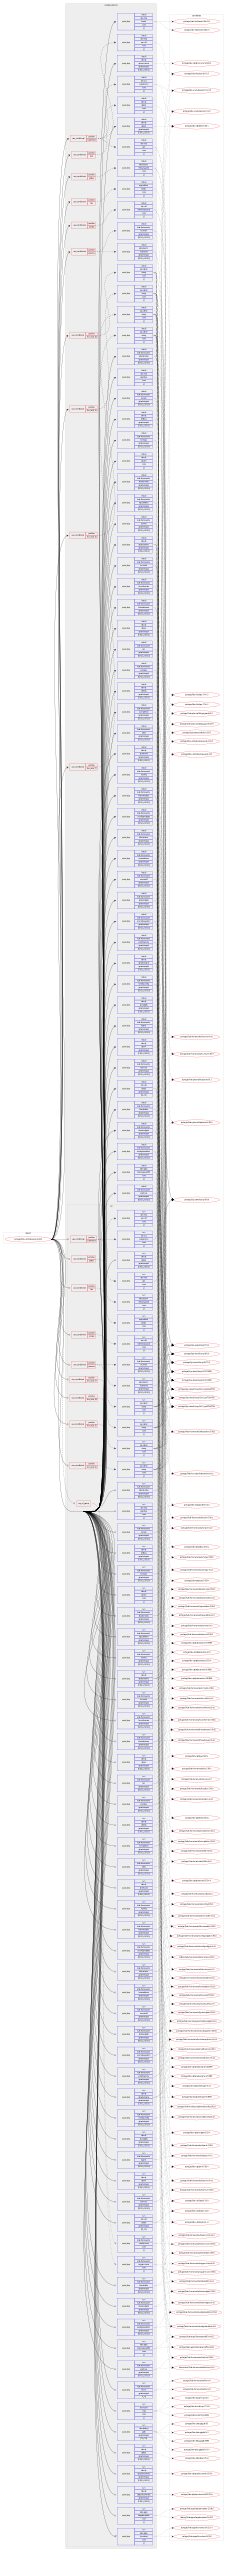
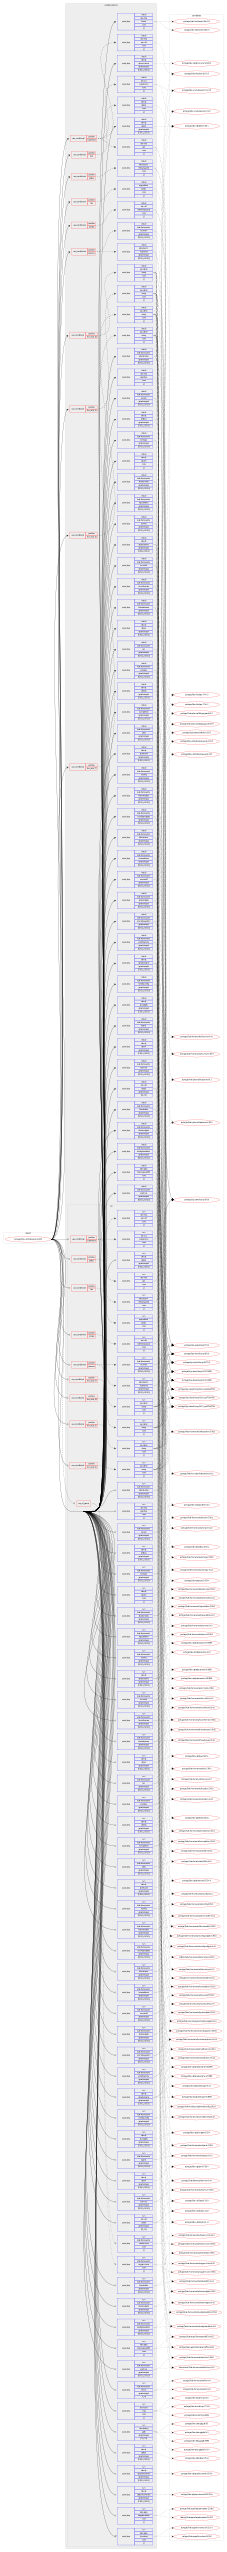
(197, 1661) -> none
(197, 2181) -> (197, 2181)
(197, 2358) -> (197, 2358)
